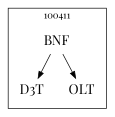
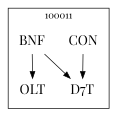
(57, 16) -> (59, 16)
none -> (83, 42)
(32, 91) -> (83, 91)
